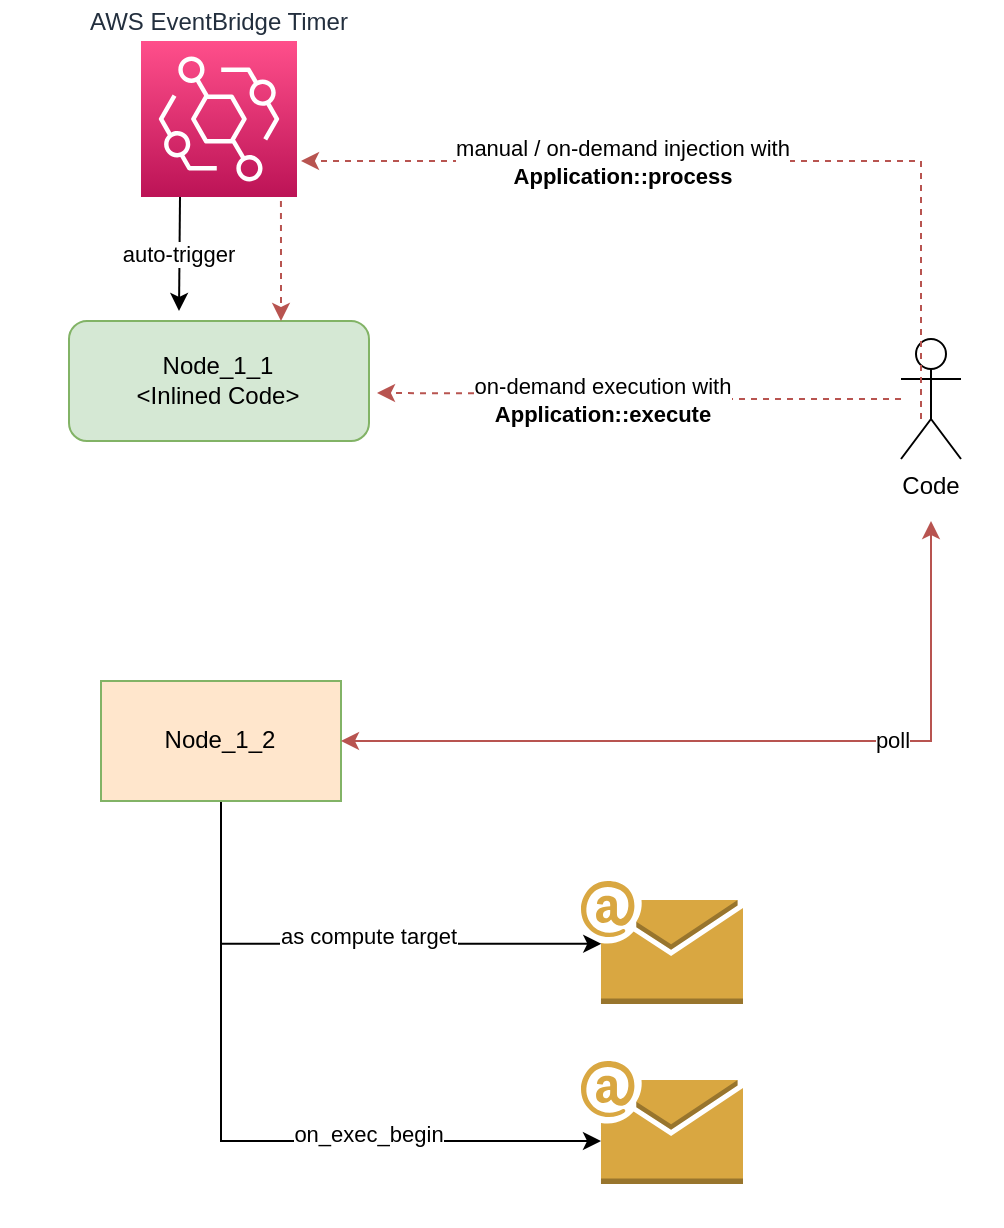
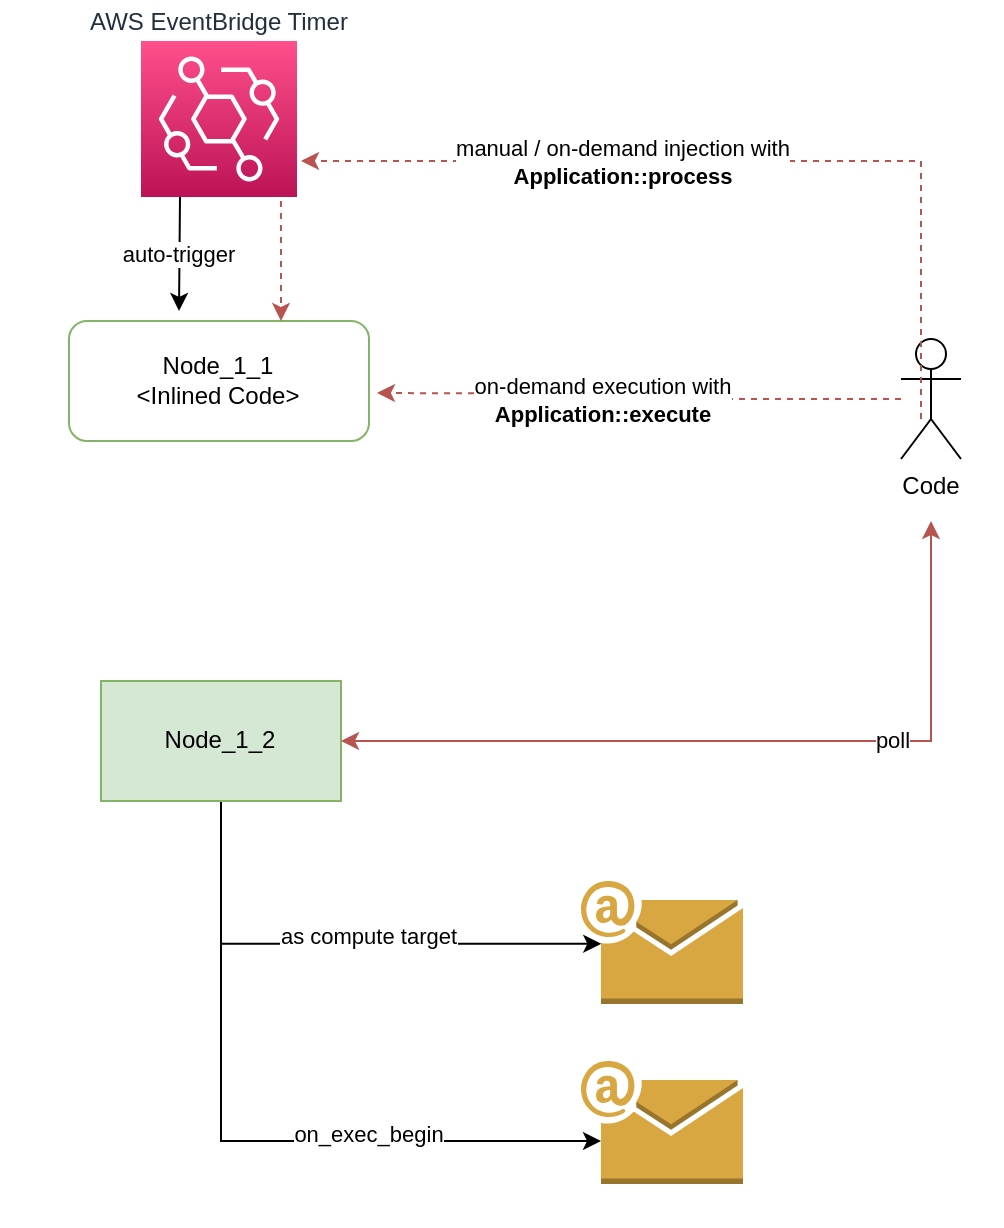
(219, 381) -> (219, 381)
(221, 741) -> (221, 741)
